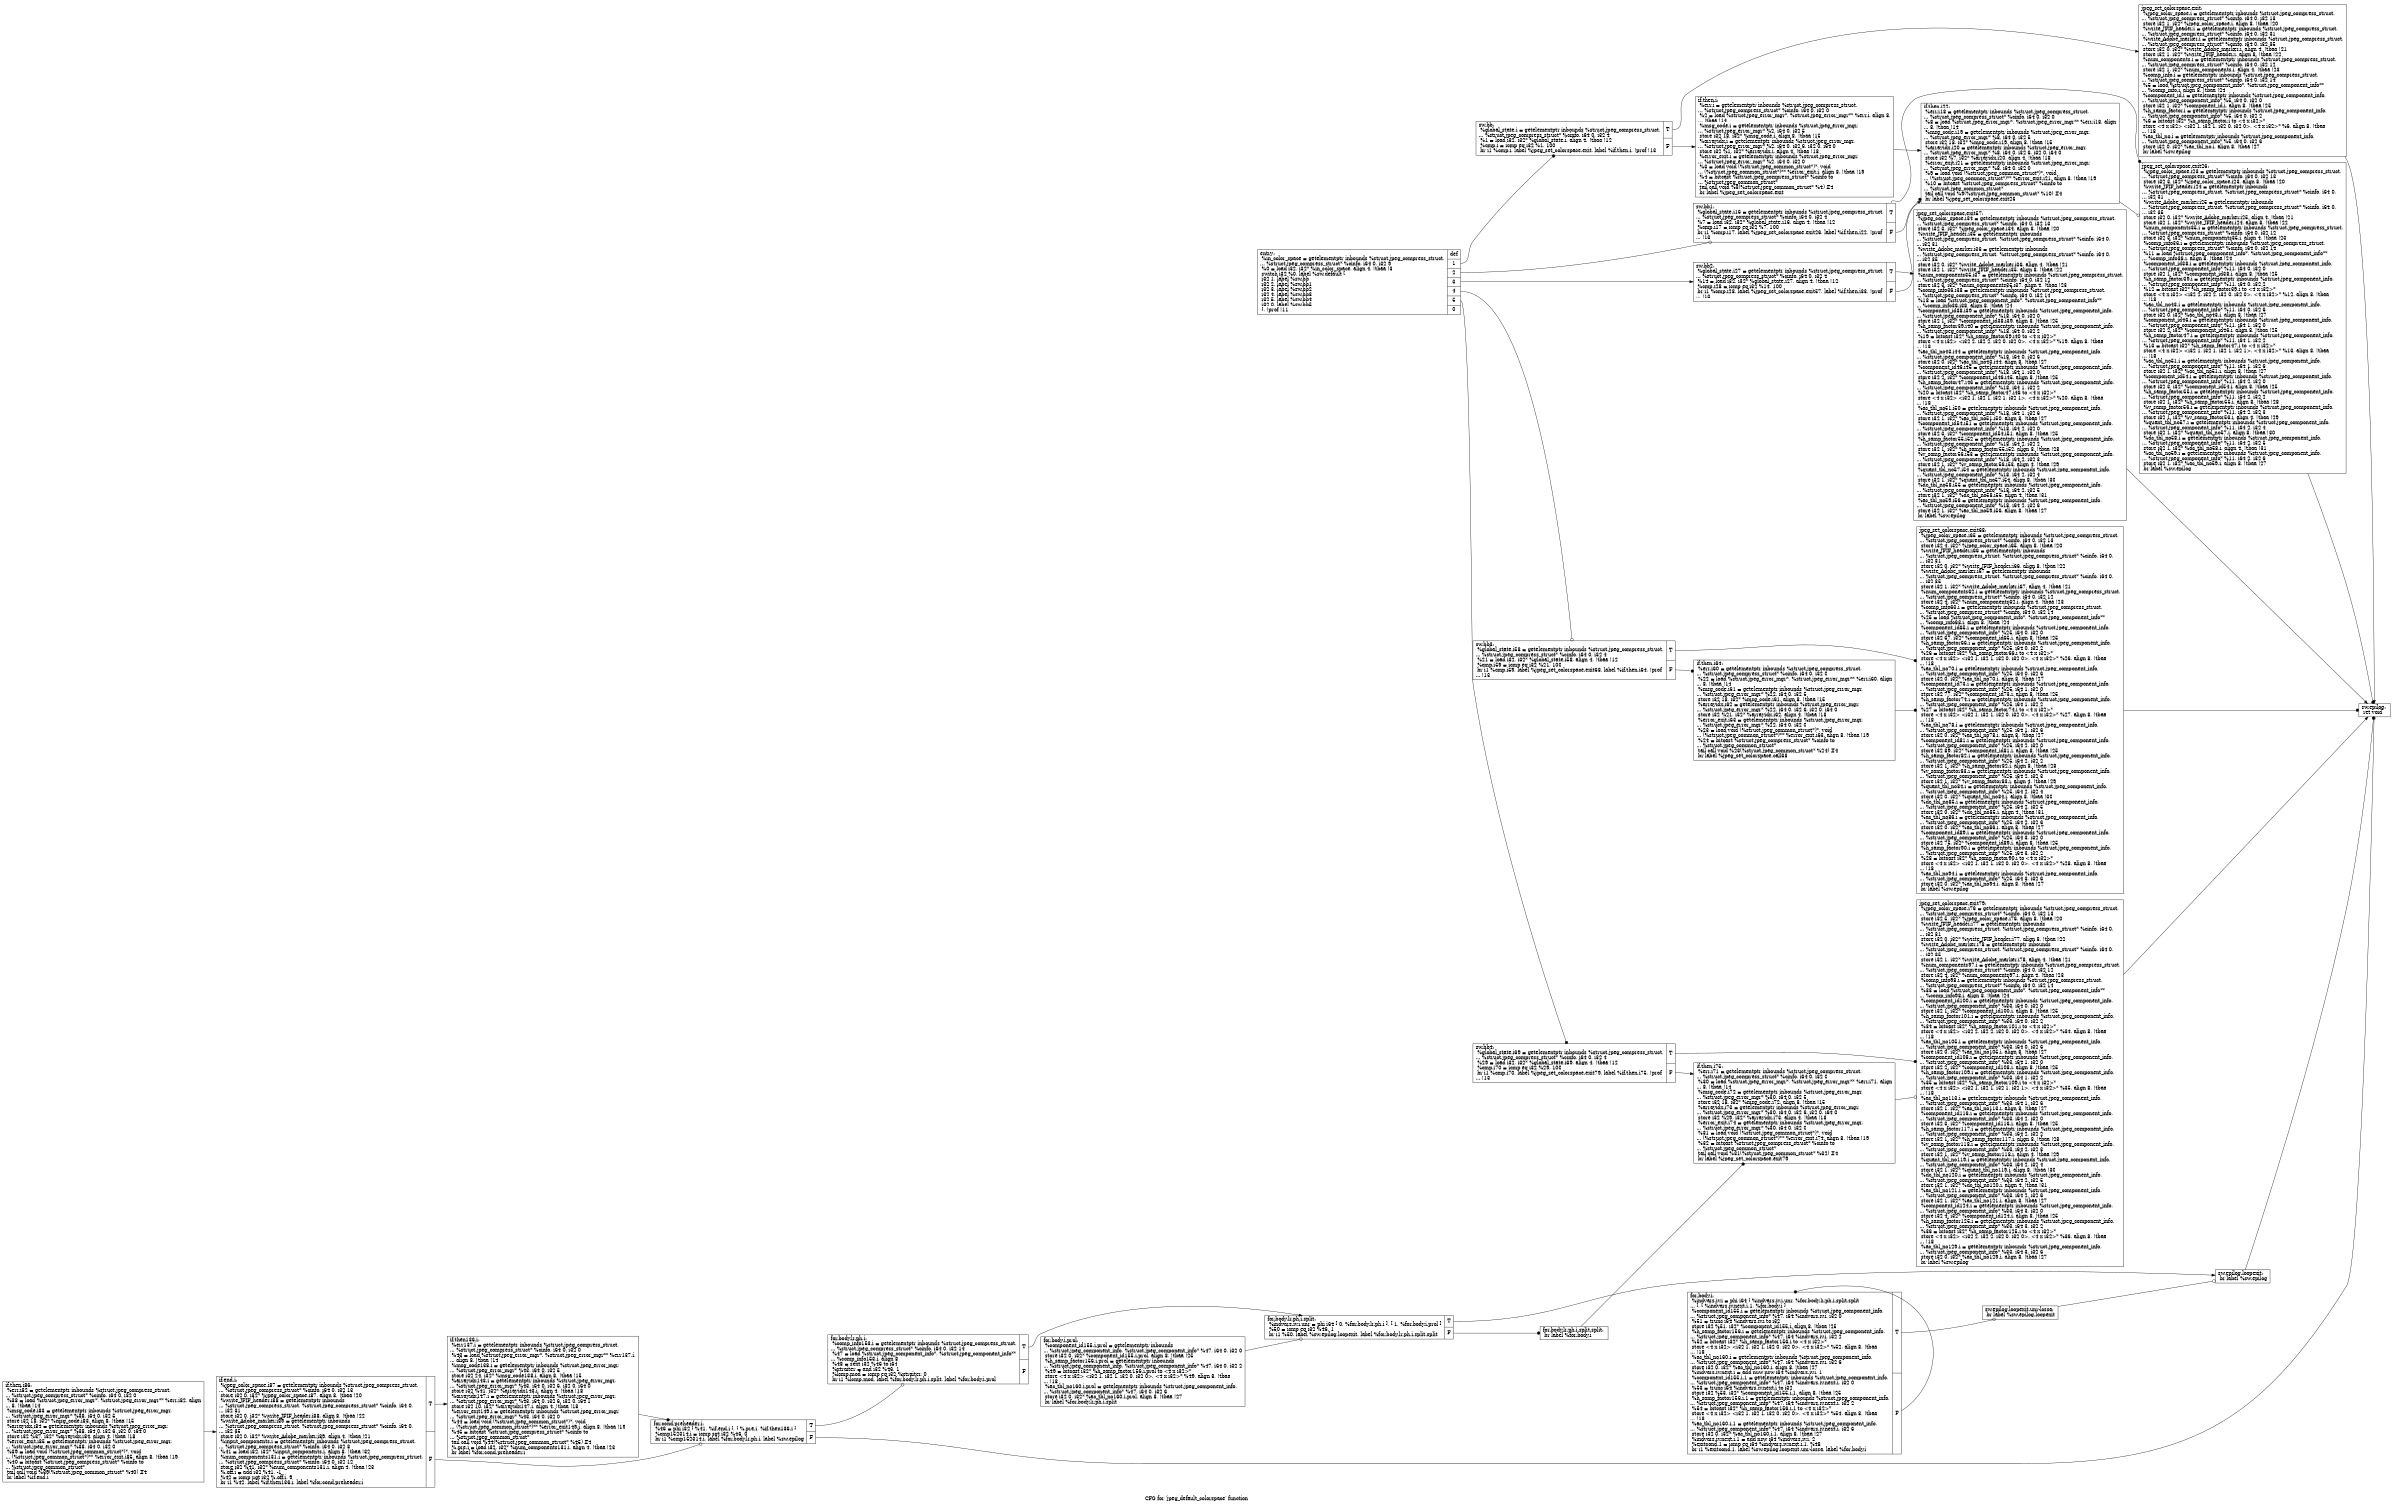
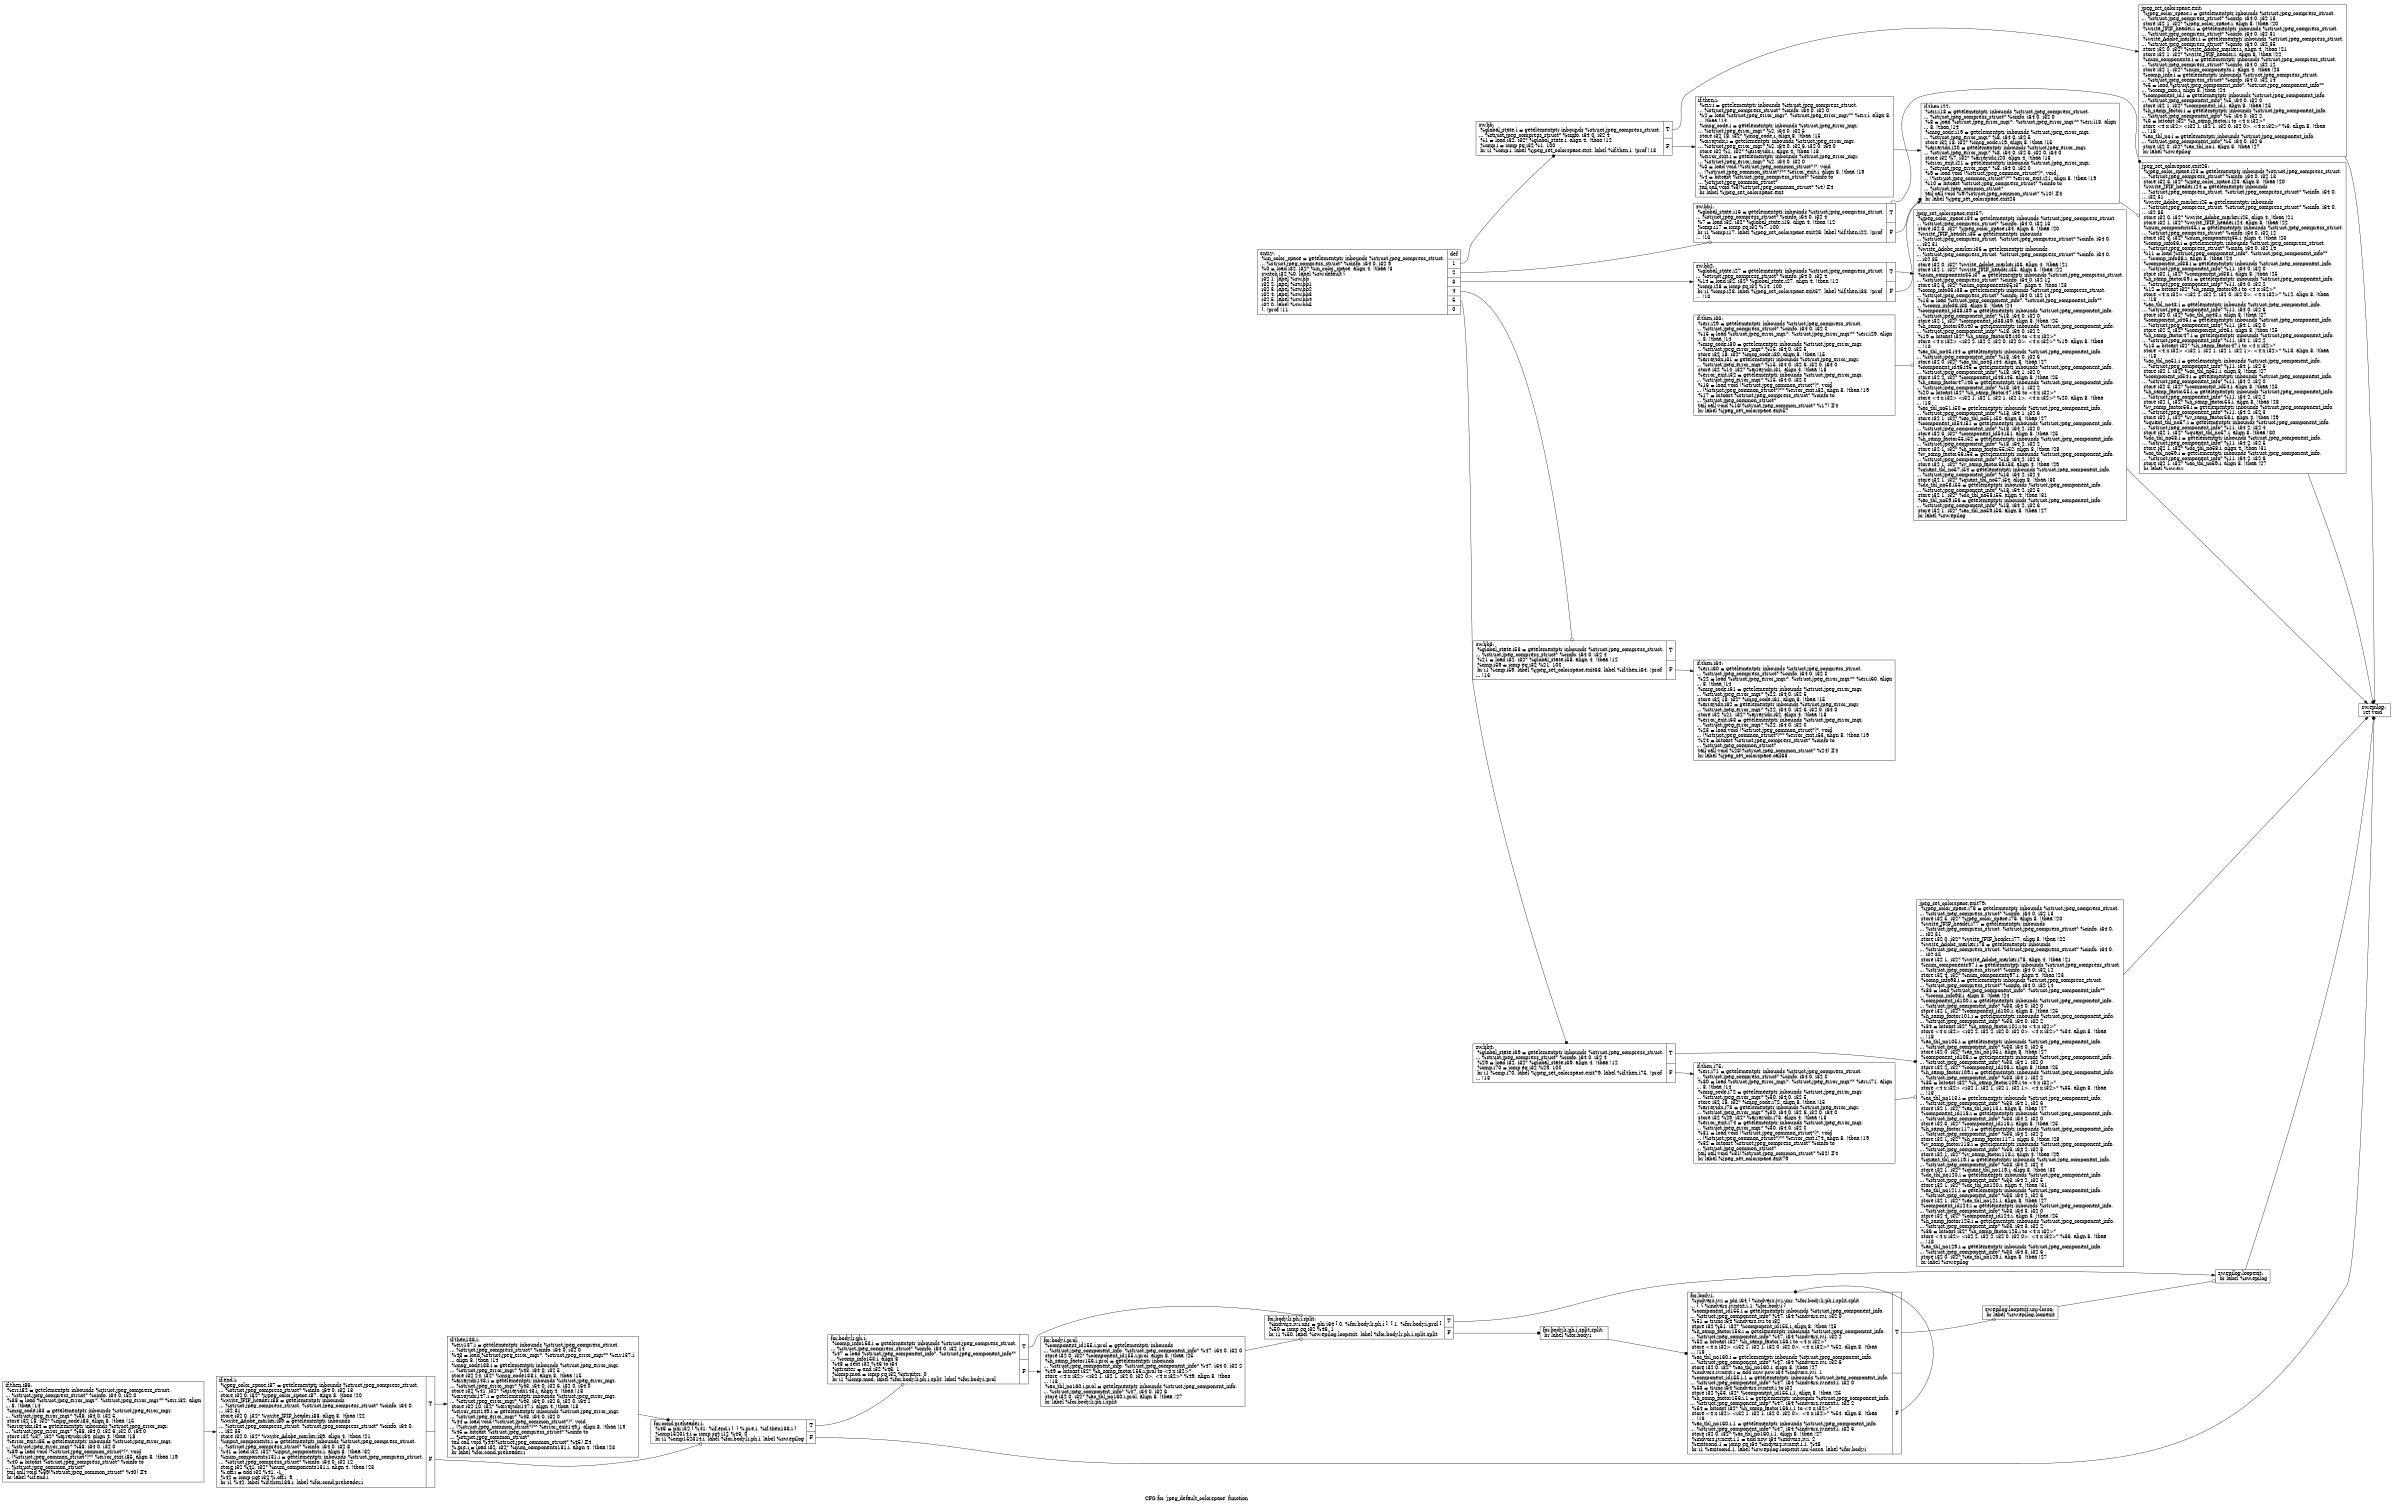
none -> (1794, 365)
(2167, 469) -> (2163, 469)
(1683, 670) -> (1683, 670)
(2020, 710) -> none
(1662, 1246) -> (1646, 1346)
(1159, 1307) -> (1159, 1307)
none -> (1033, 1372)
(701, 1434) -> (701, 1434)
